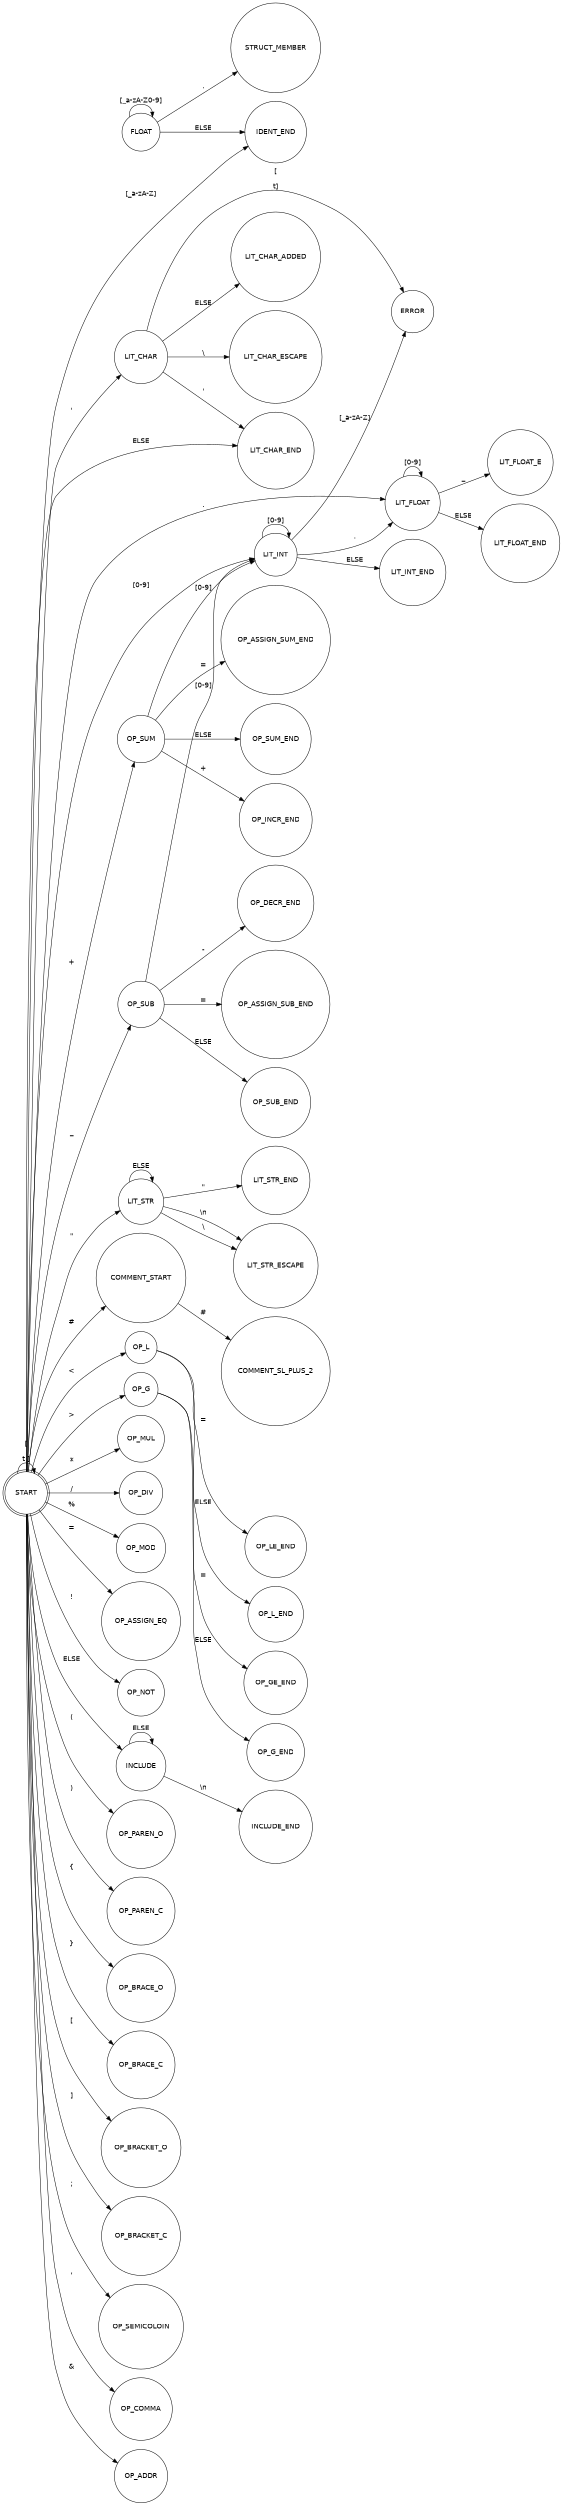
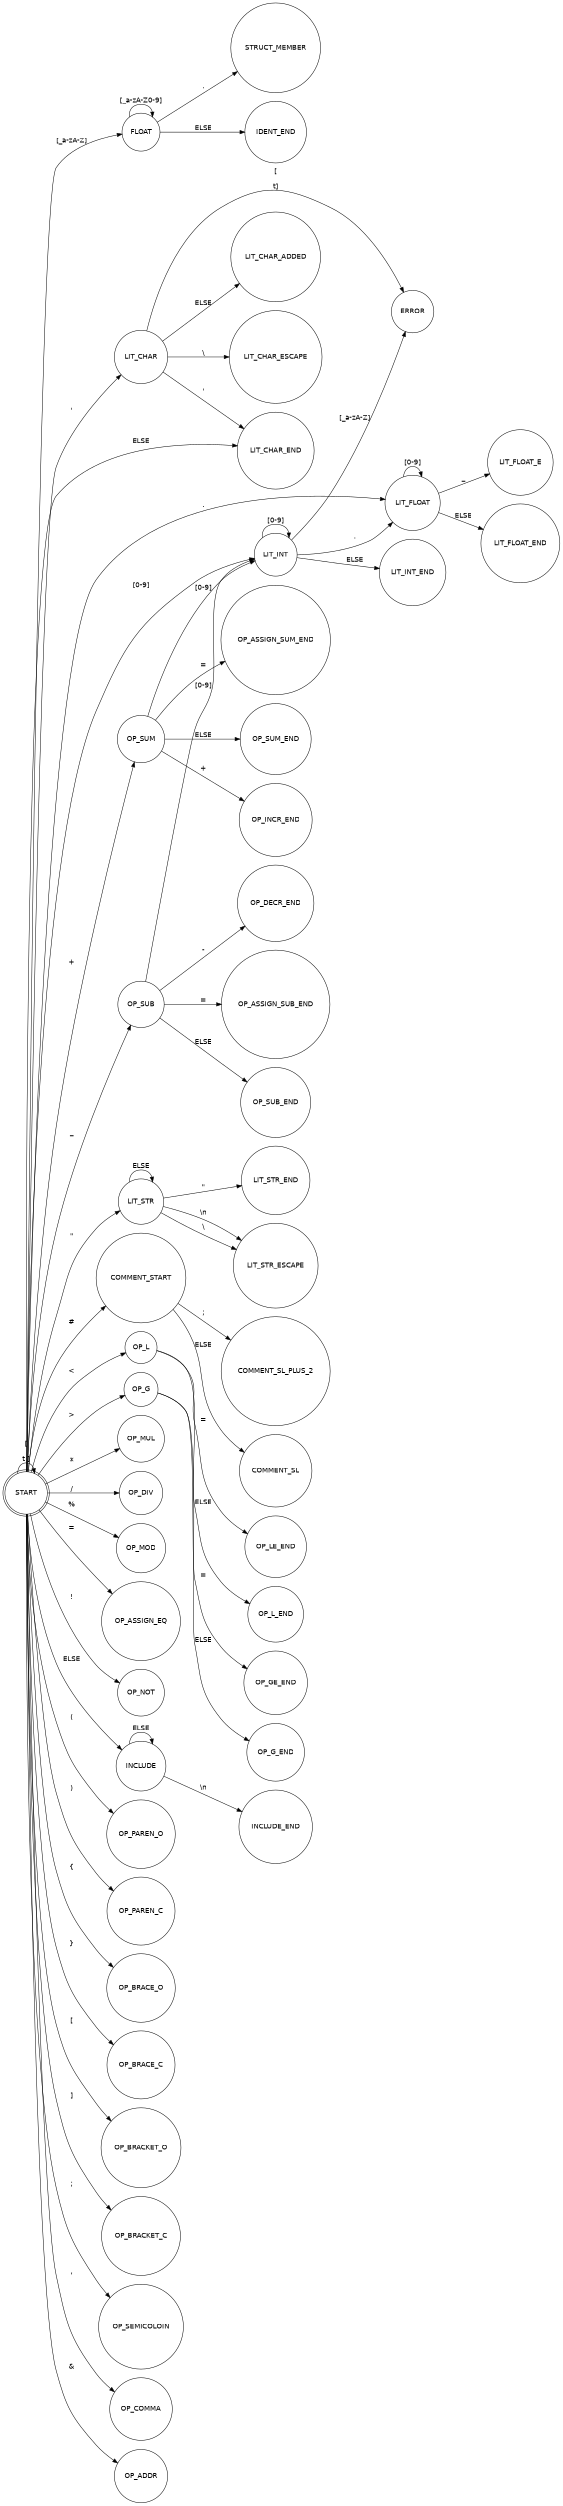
(44, 532) -> (33, 921)
(203, 1313) -> (203, 1313)
none -> (276, 1471)
